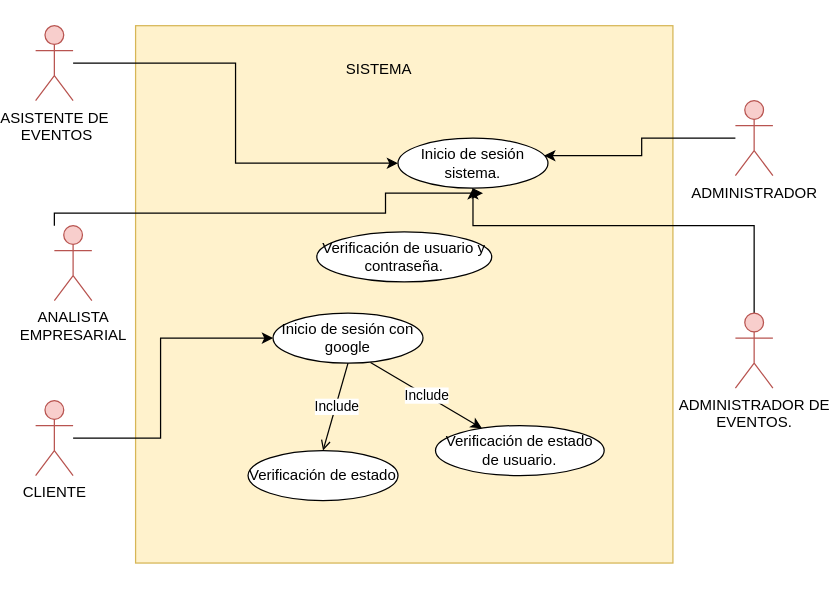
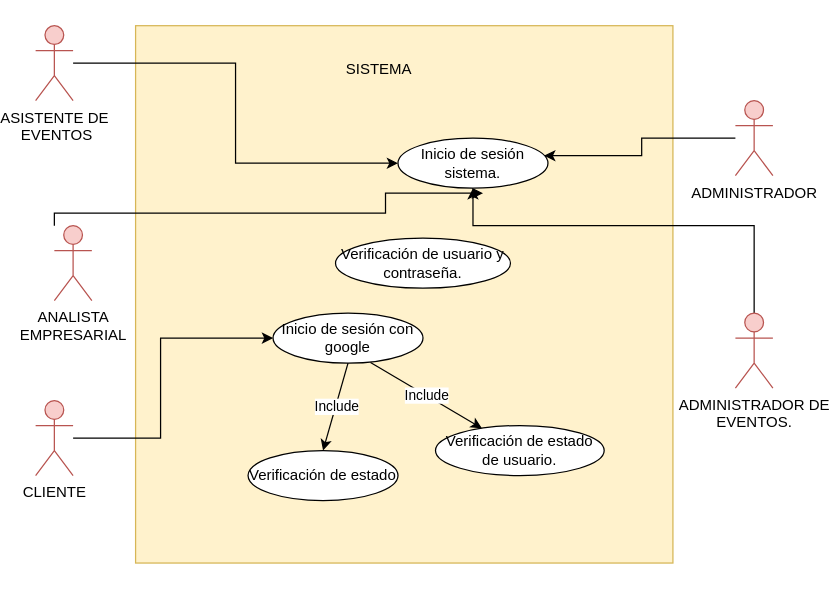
(404, 257) -> (423, 263)
(325, 443) -> (326, 441)
